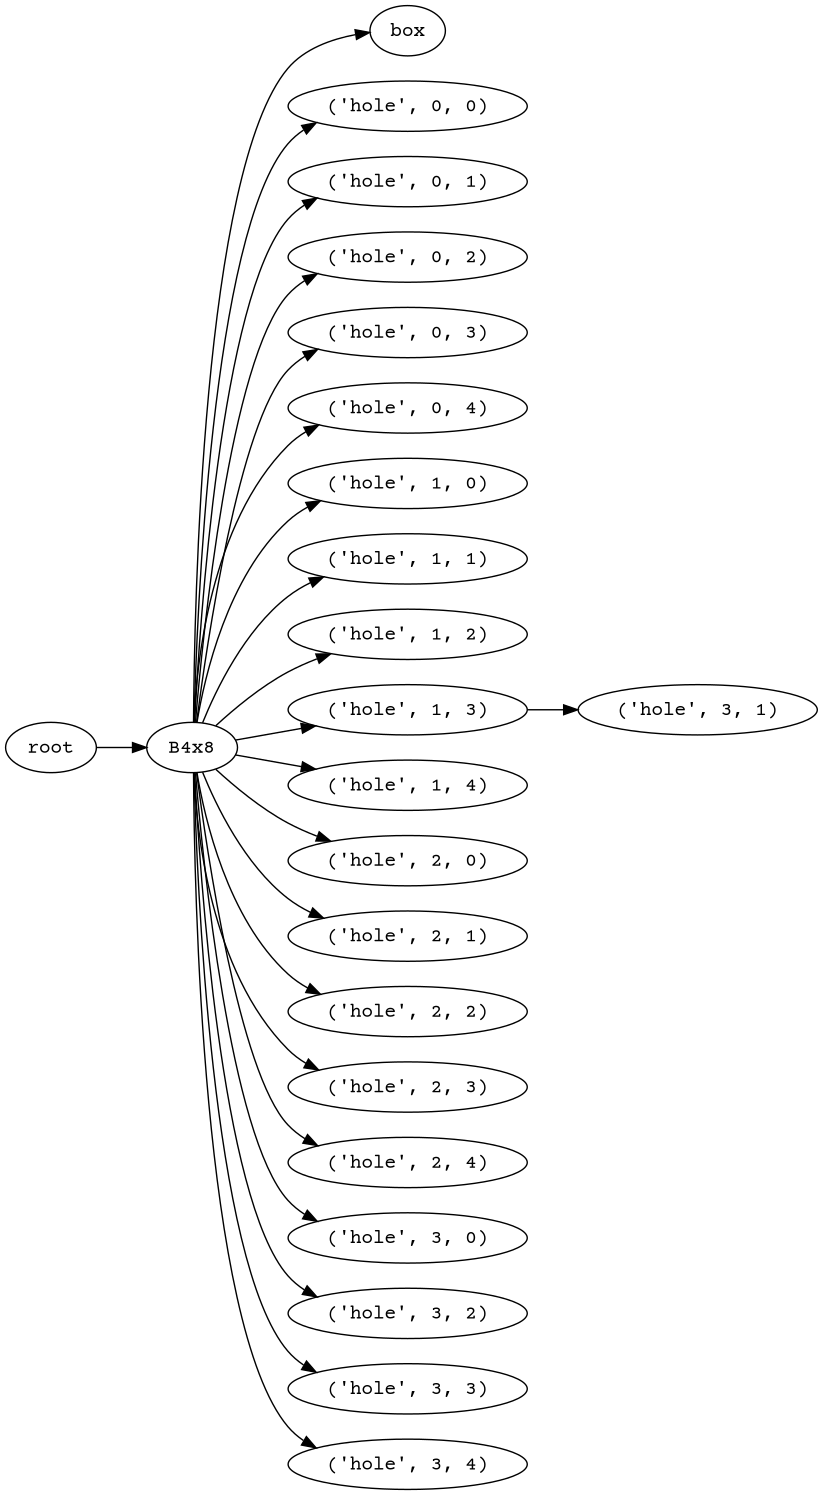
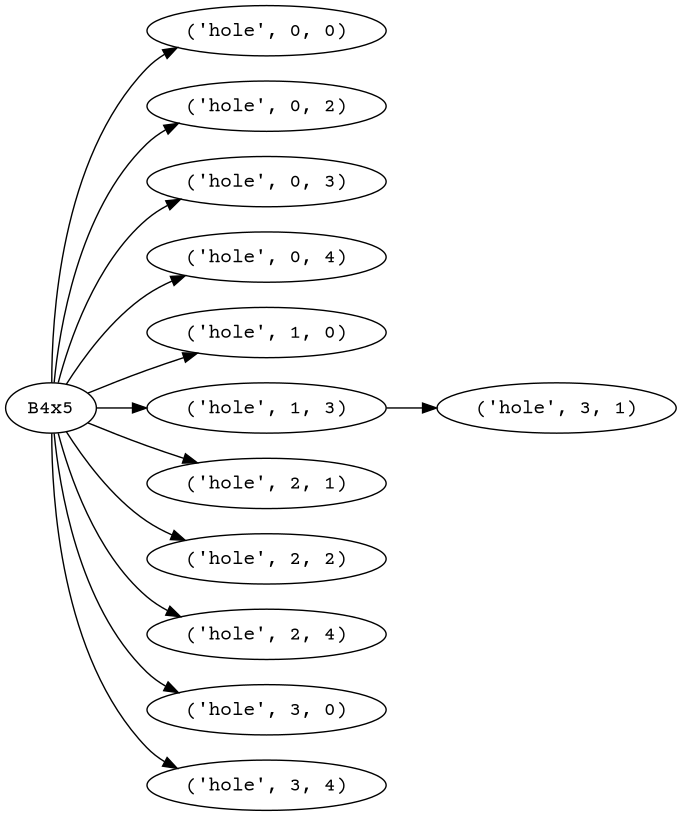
(408, 31) -> none
(408, 182) -> none
(408, 559) -> none
(408, 634) -> none
(51, 748) -> none
(192, 748) -> (51, 408)
(408, 785) -> none
(408, 861) -> none
(408, 1087) -> none
(408, 1313) -> none
(408, 1389) -> none
